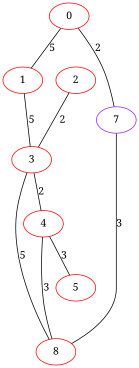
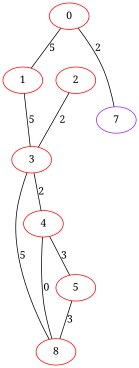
(116, 248) -> (66, 320)
(46, 288) -> (46, 288)
